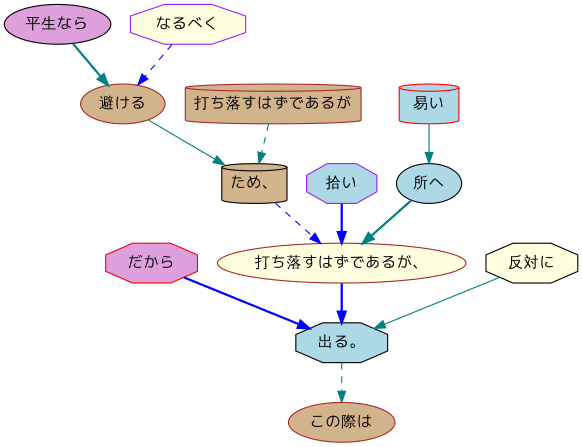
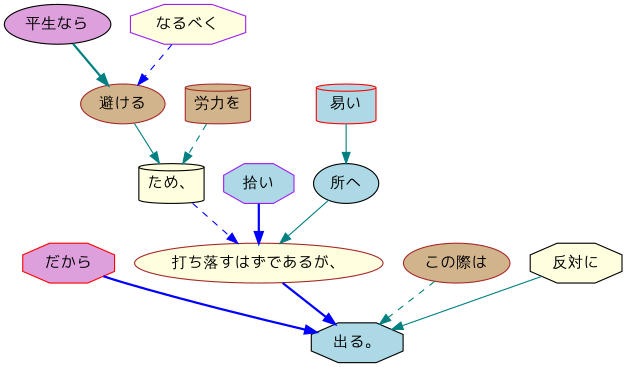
(273, 104) -> (218, 104)
(254, 184) -> (171, 184)
(391, 218) -> (308, 218)
(342, 377) -> (412, 299)
